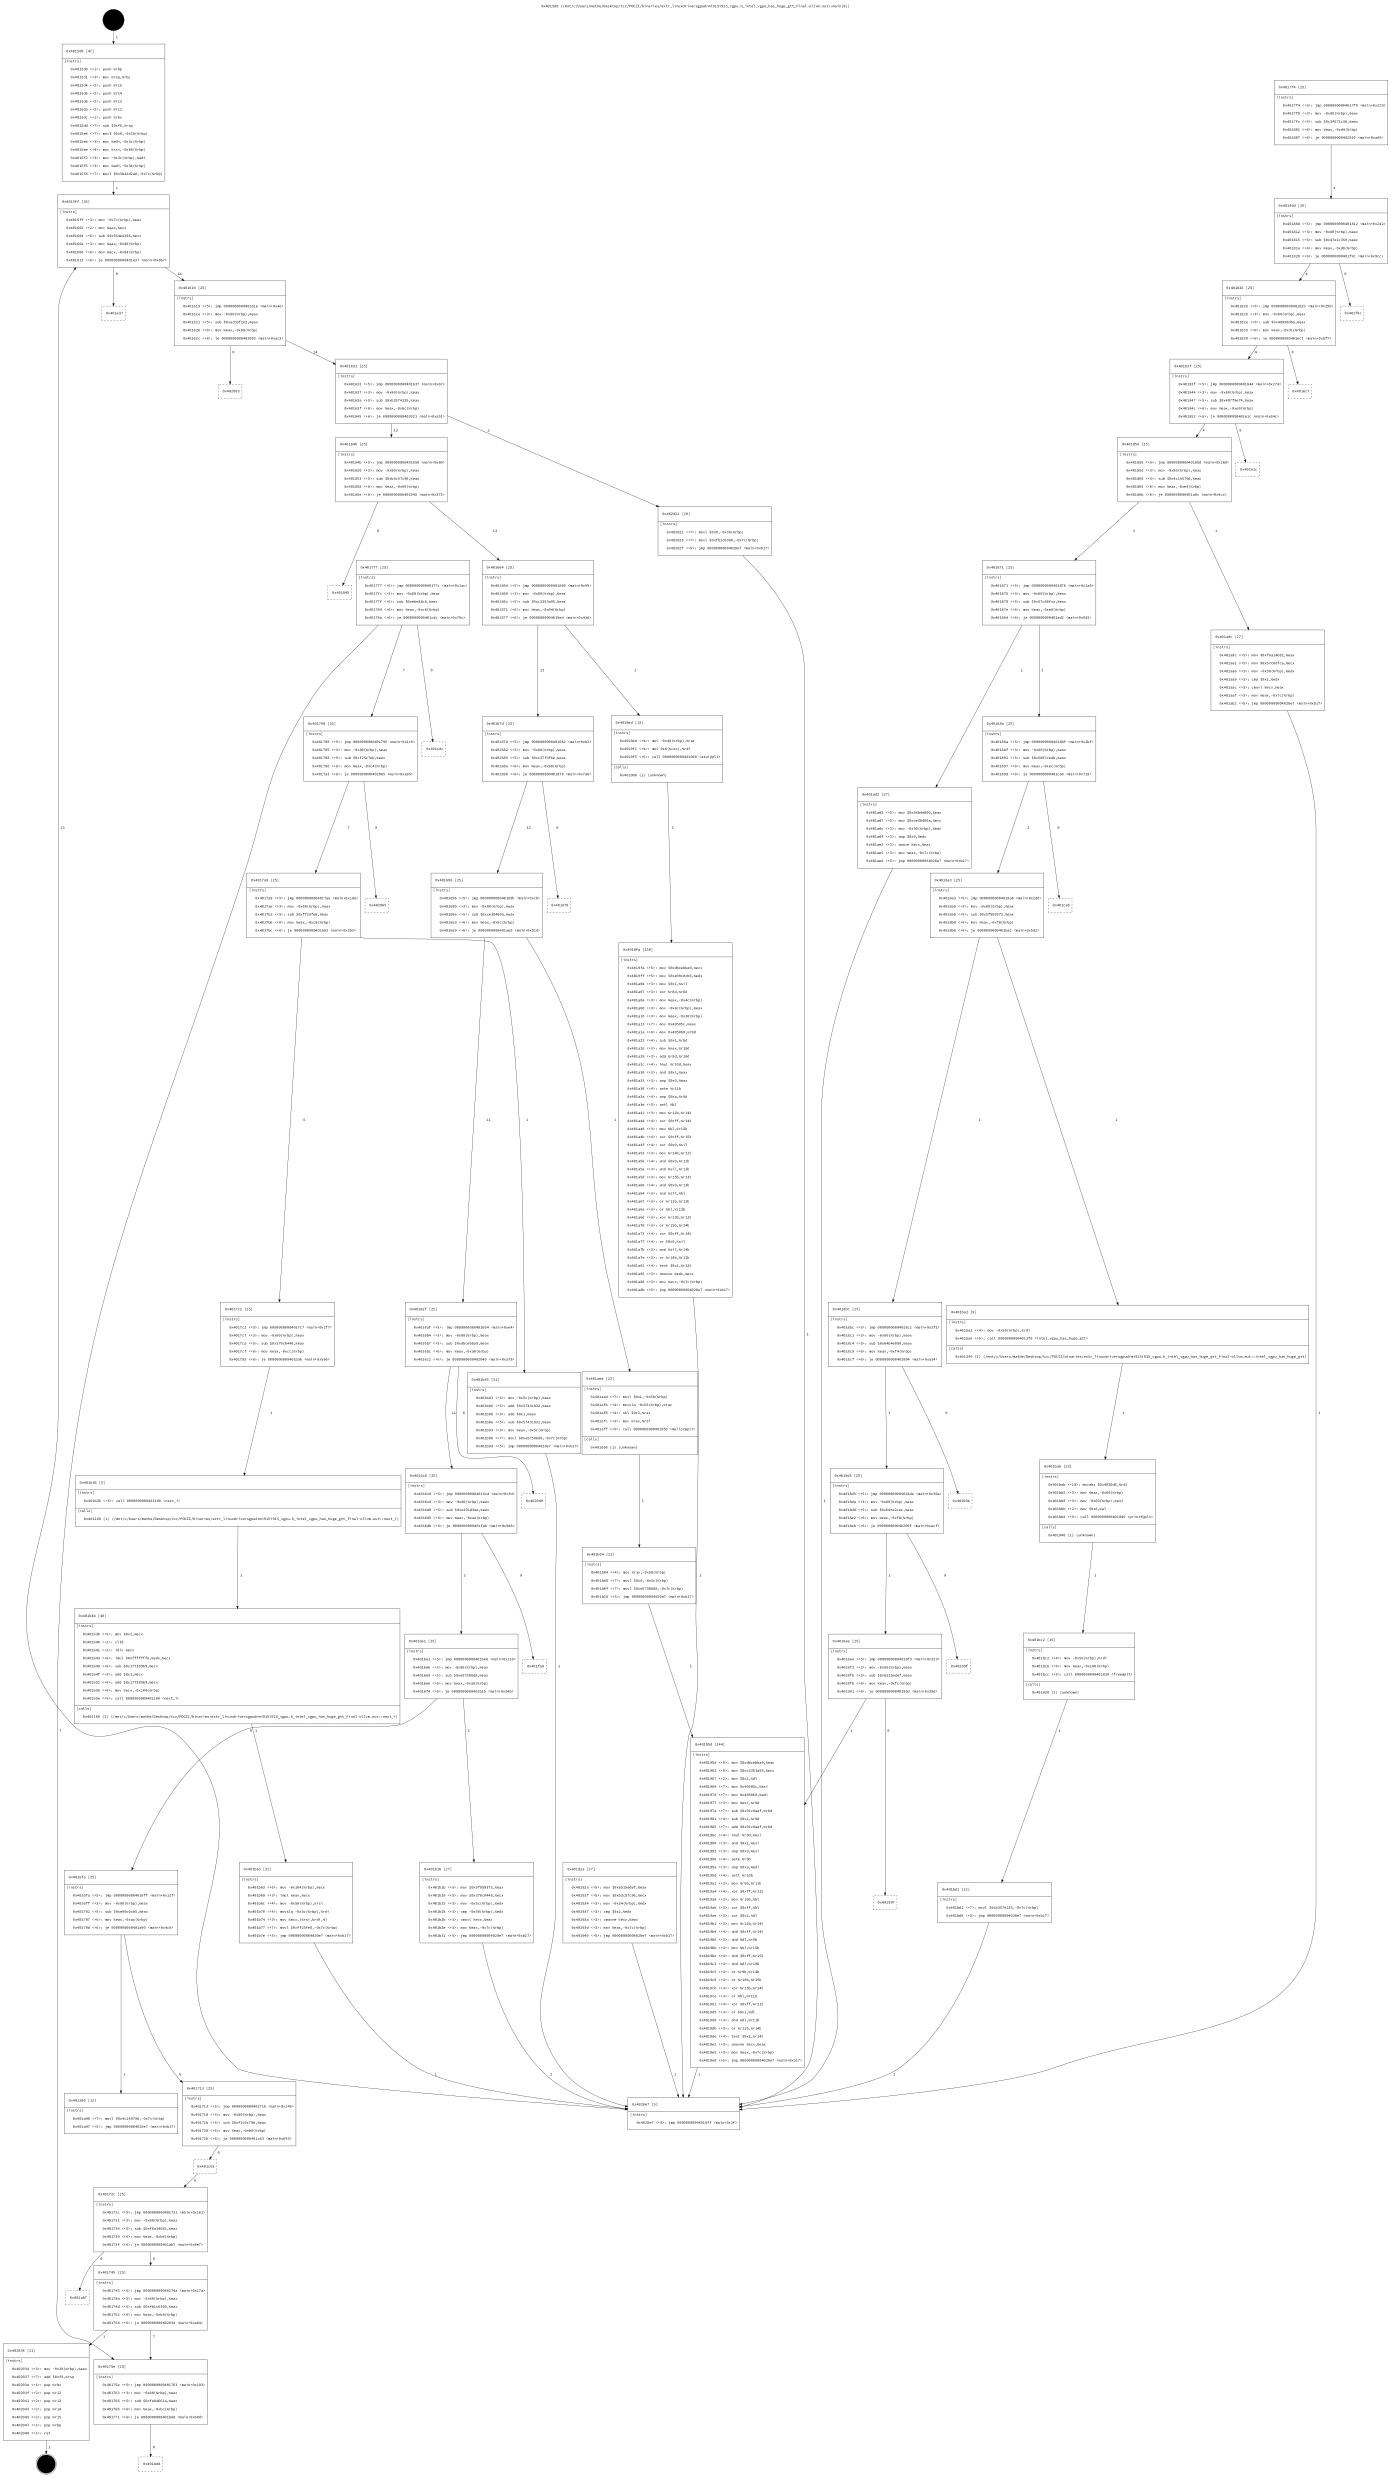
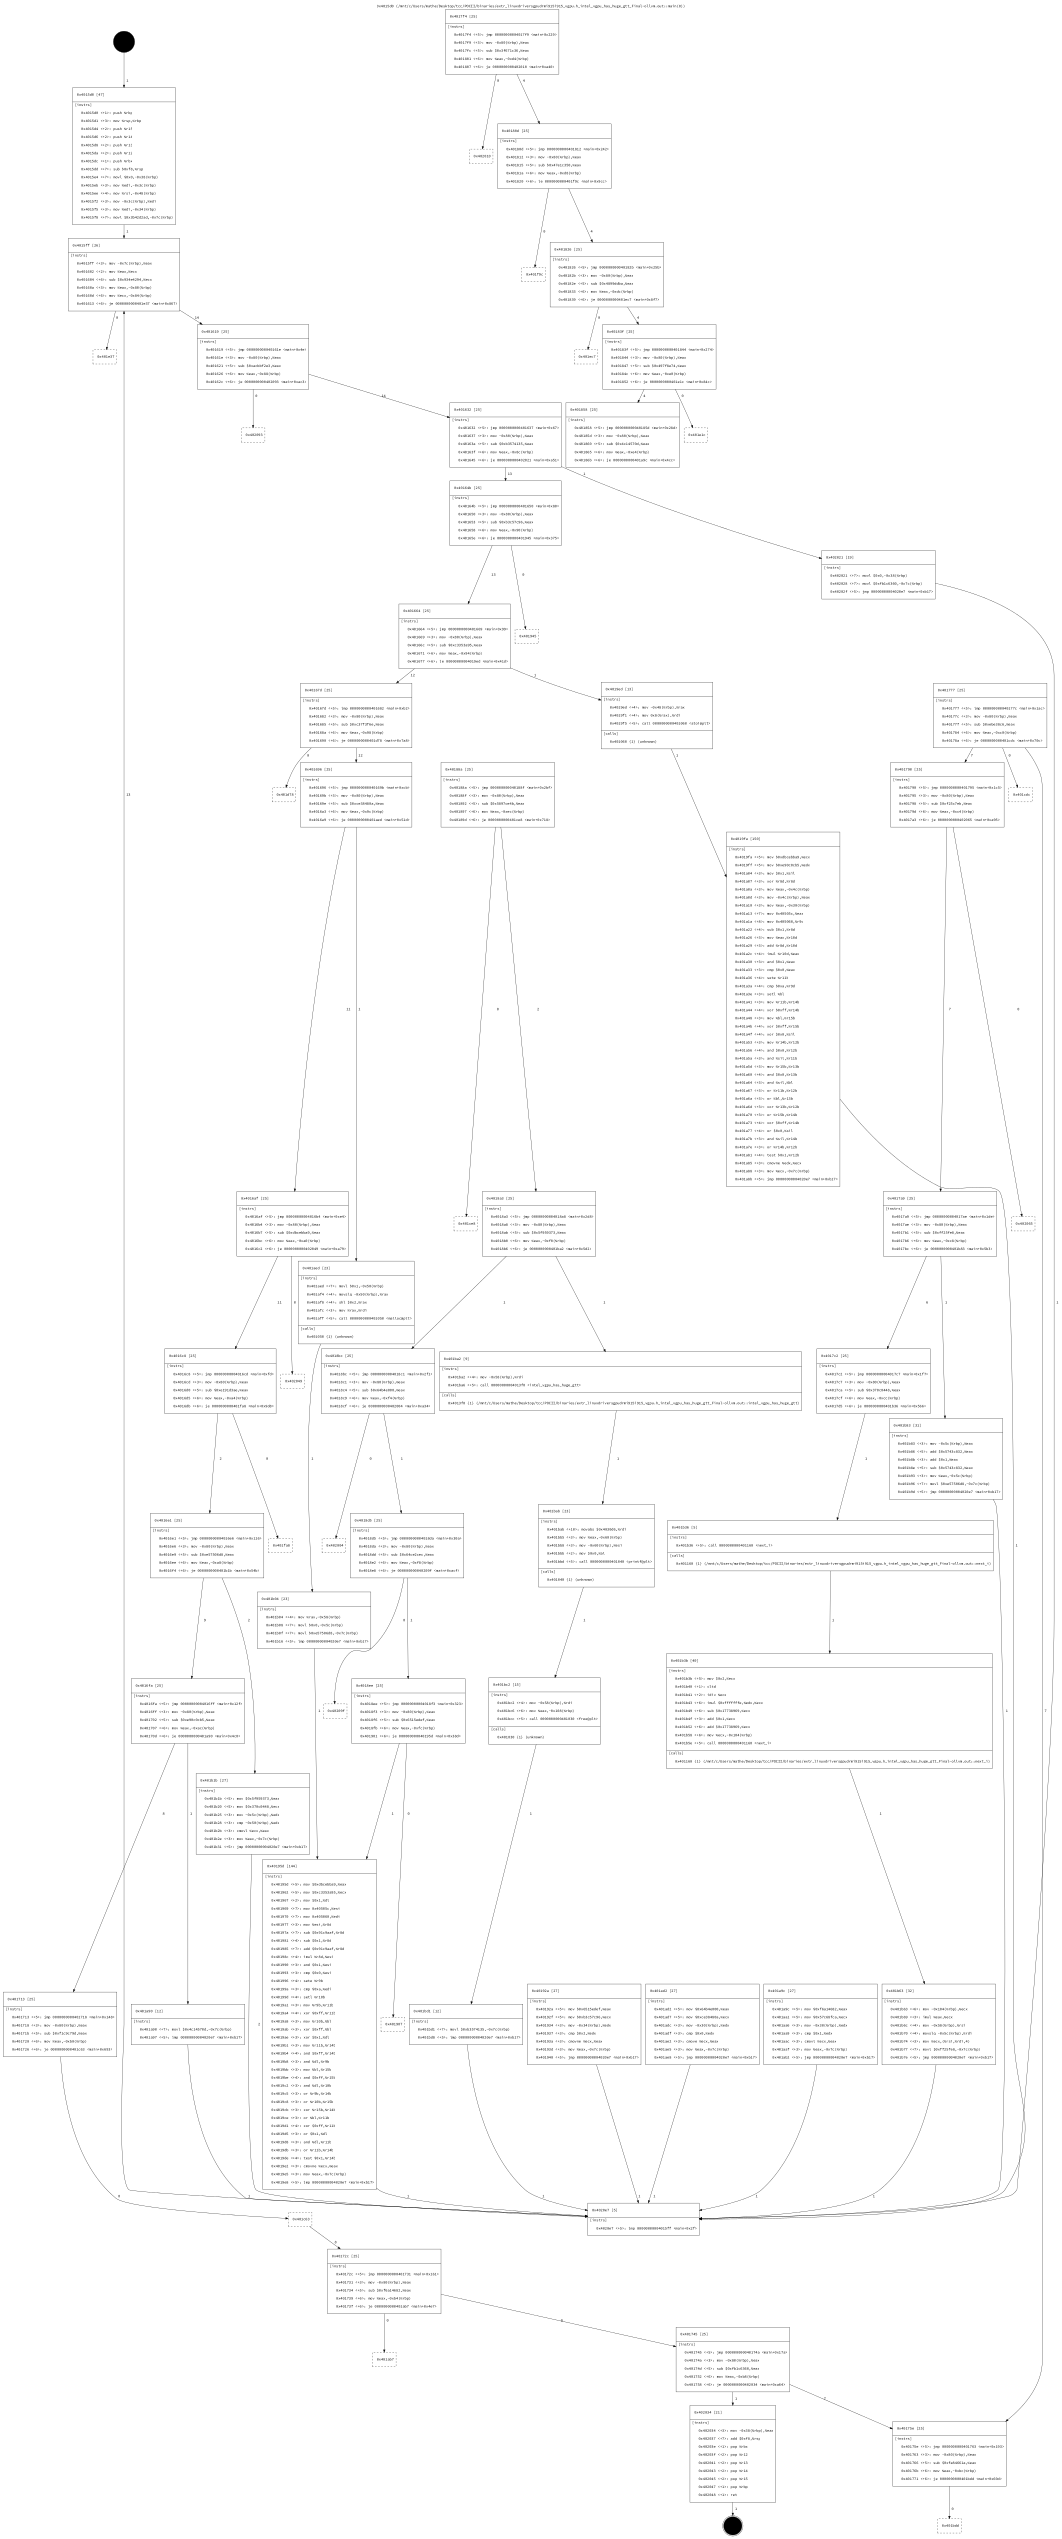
none -> (481, 156)
(1219, 565) -> none
(1039, 593) -> none
none -> (243, 2196)
